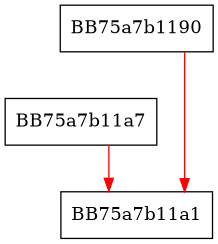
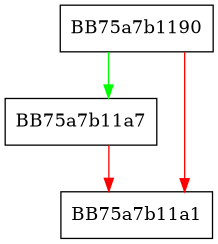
none -> (109, 69)
